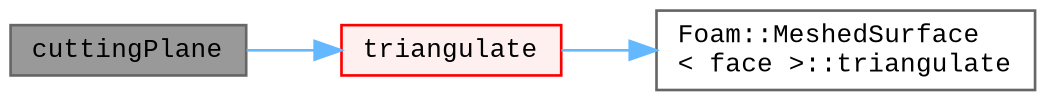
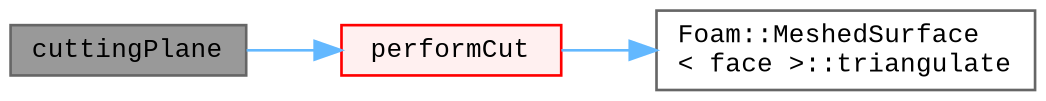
(451, 50) -> (451, 50)
